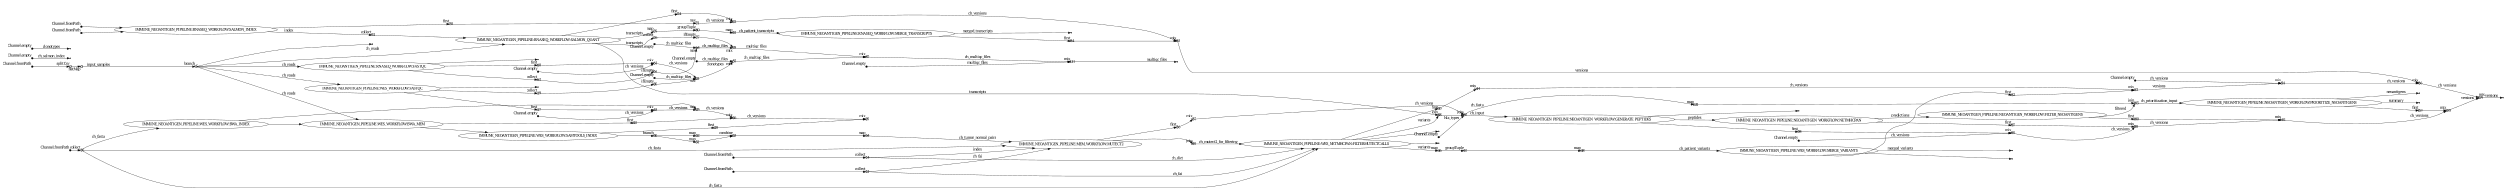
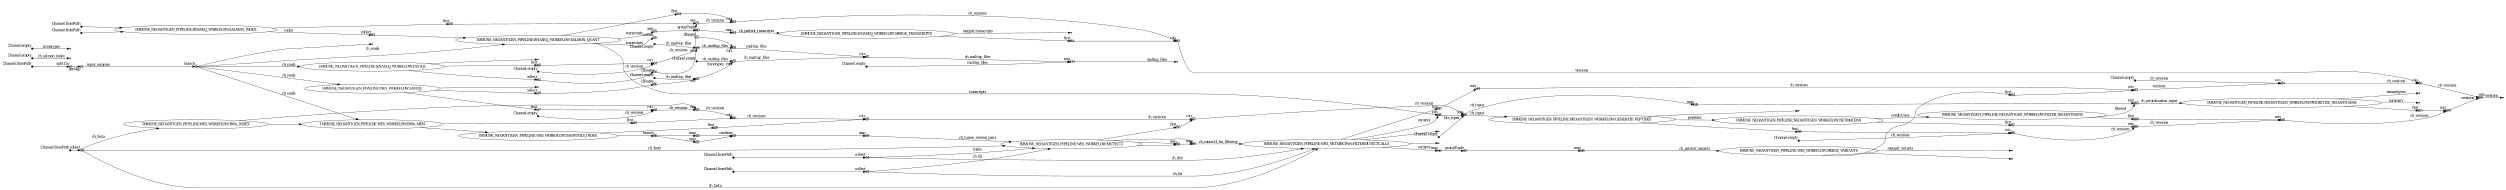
(674, 38) -> none
(676, 68) -> (686, 54)
(1477, 105) -> (1477, 105)
none -> (1029, 119)
(1071, 144) -> (1071, 144)
none -> (1177, 144)
